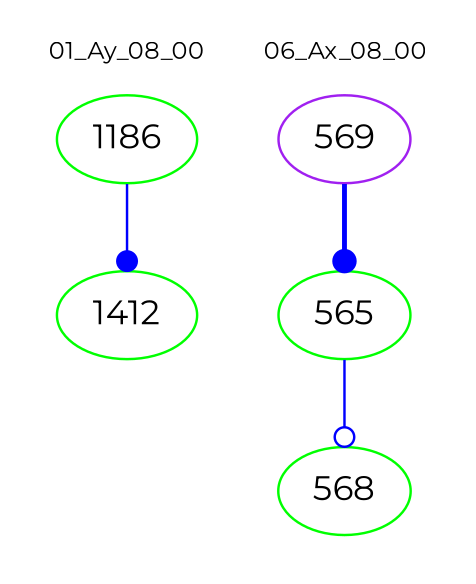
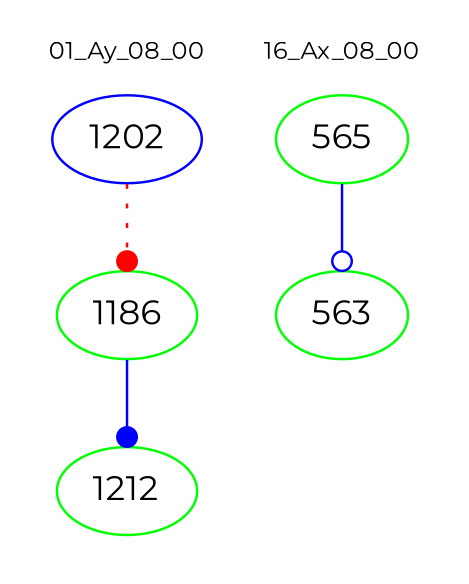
(346, 53) -> (342, 53)
none -> (127, 139)
(344, 139) -> none
(127, 315) -> (127, 491)
(344, 491) -> (342, 315)
